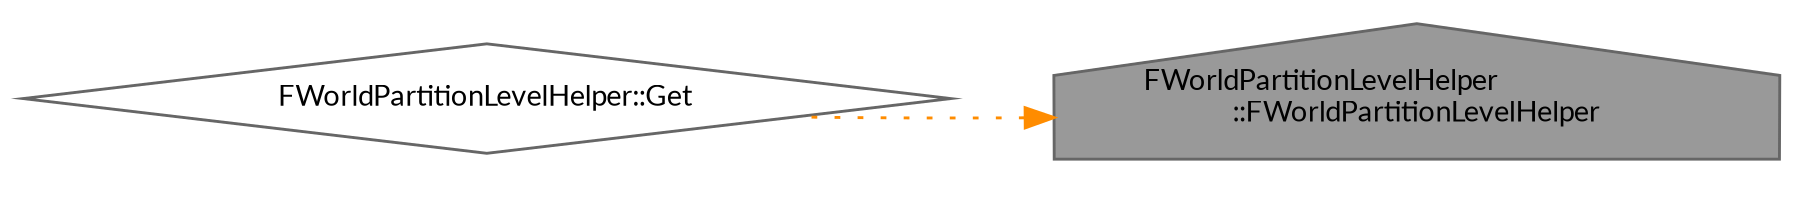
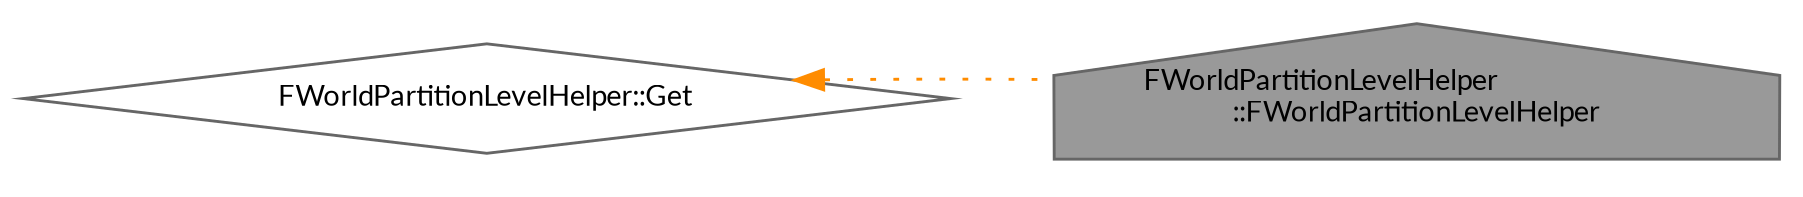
(910, 118) -> (939, 79)
